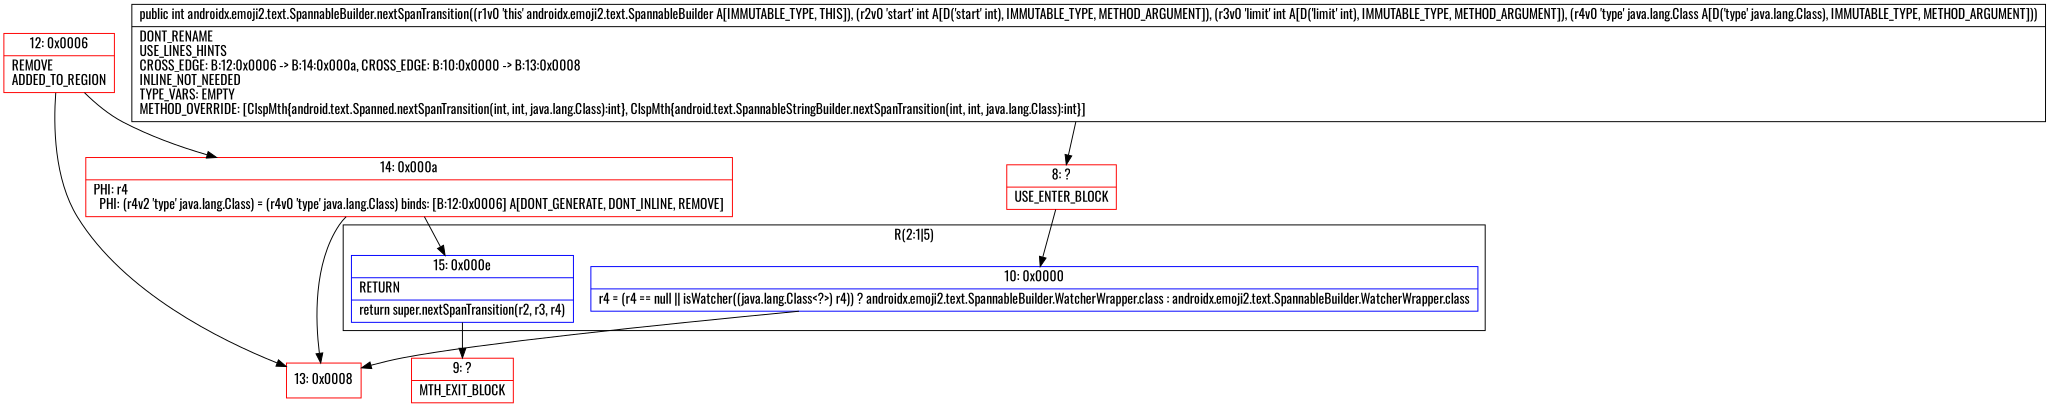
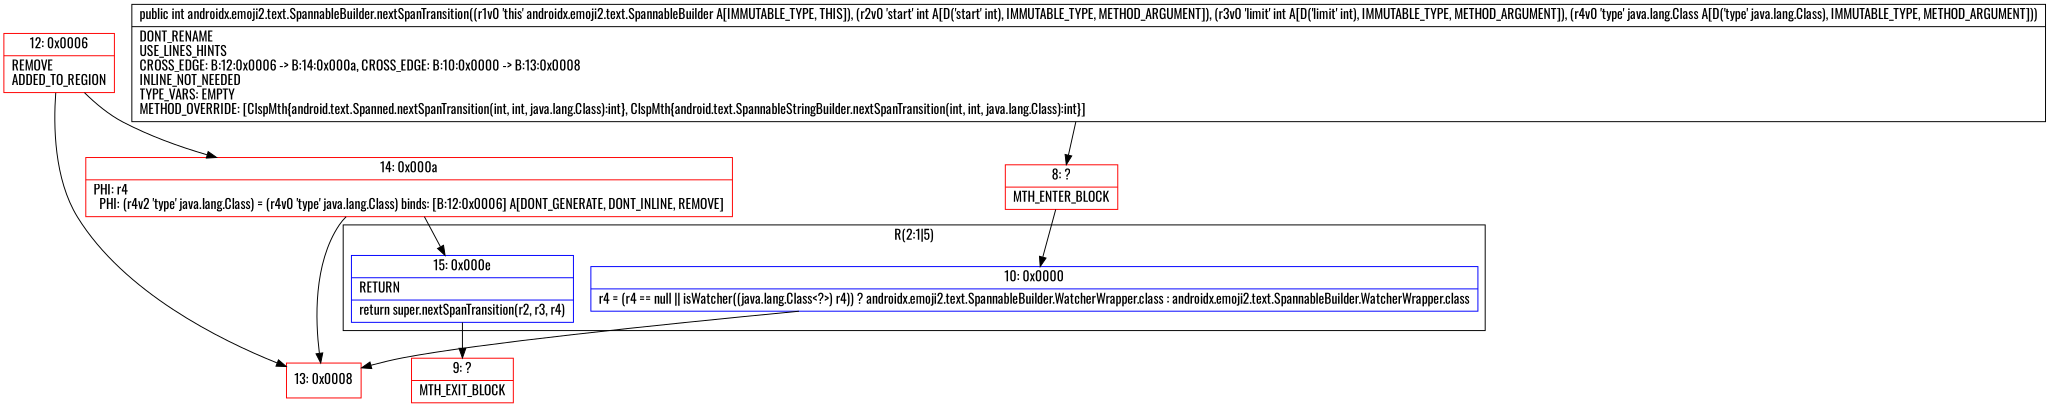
(1062, 198) -> (1062, 198)
